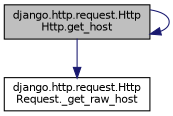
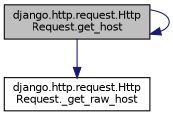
(77, 22) -> (77, 22)
